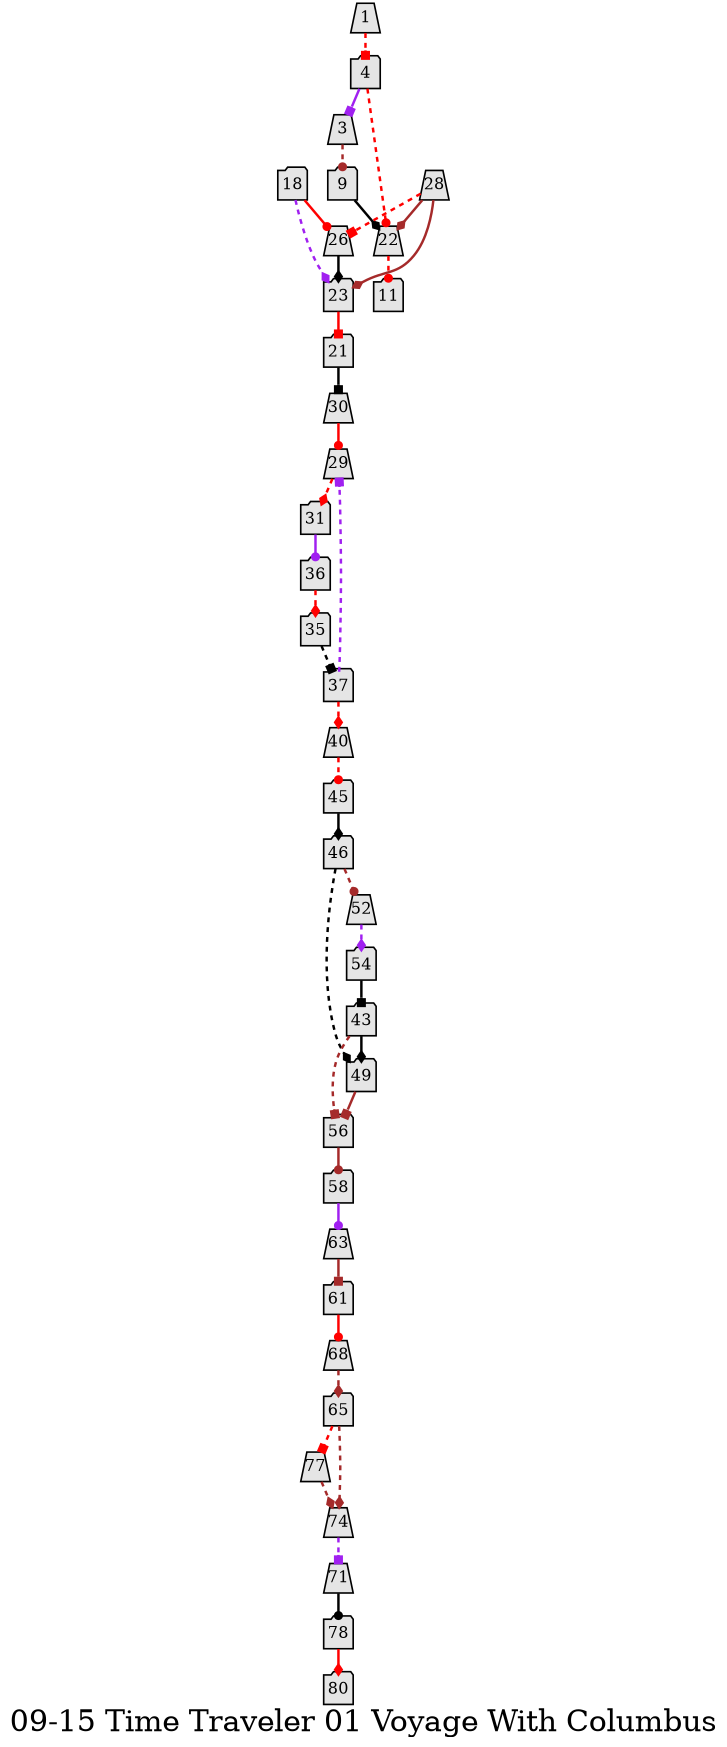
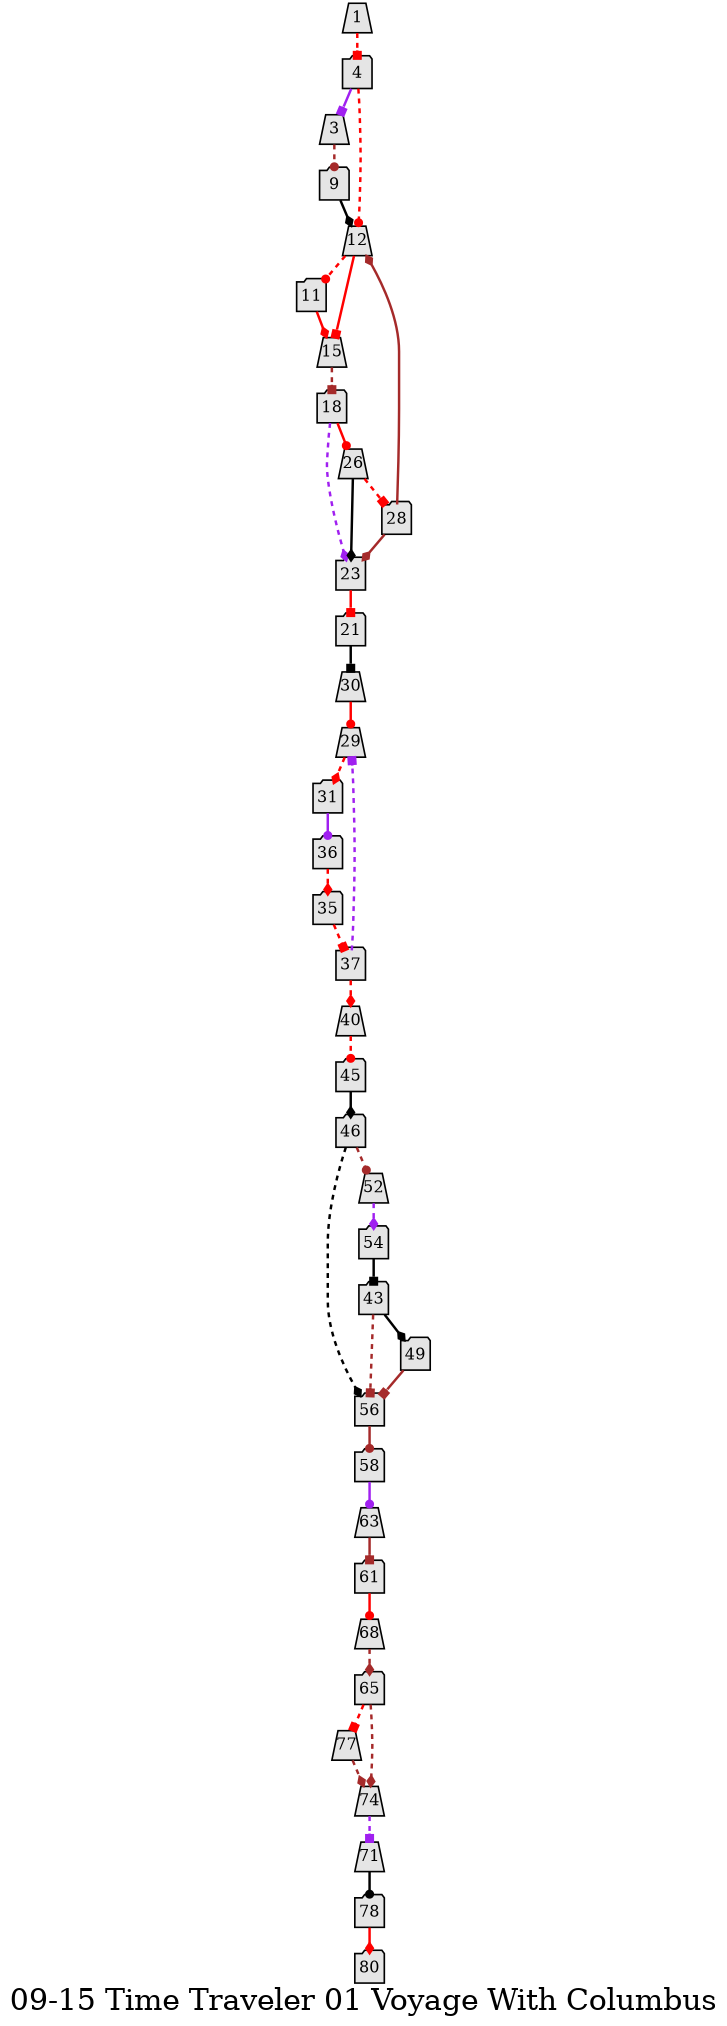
(434, 185) -> (397, 520)
(390, 211) -> (372, 488)
(388, 241) -> (357, 241)
none -> (332, 352)
(325, 655) -> (338, 933)
(327, 962) -> (328, 1269)
